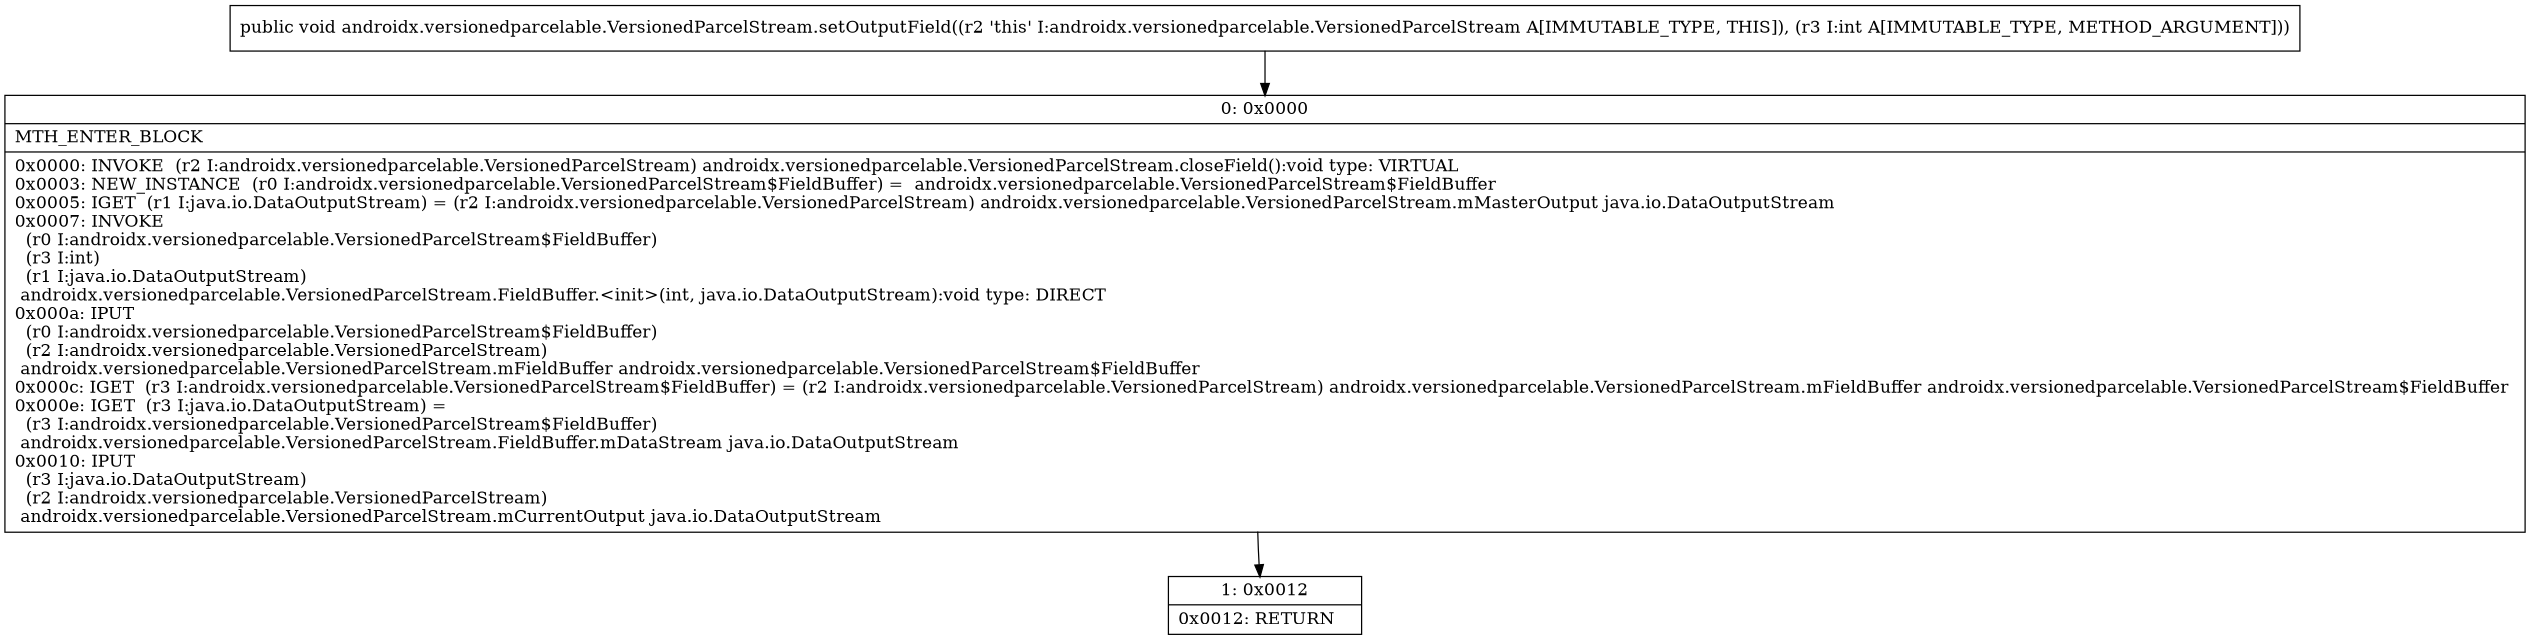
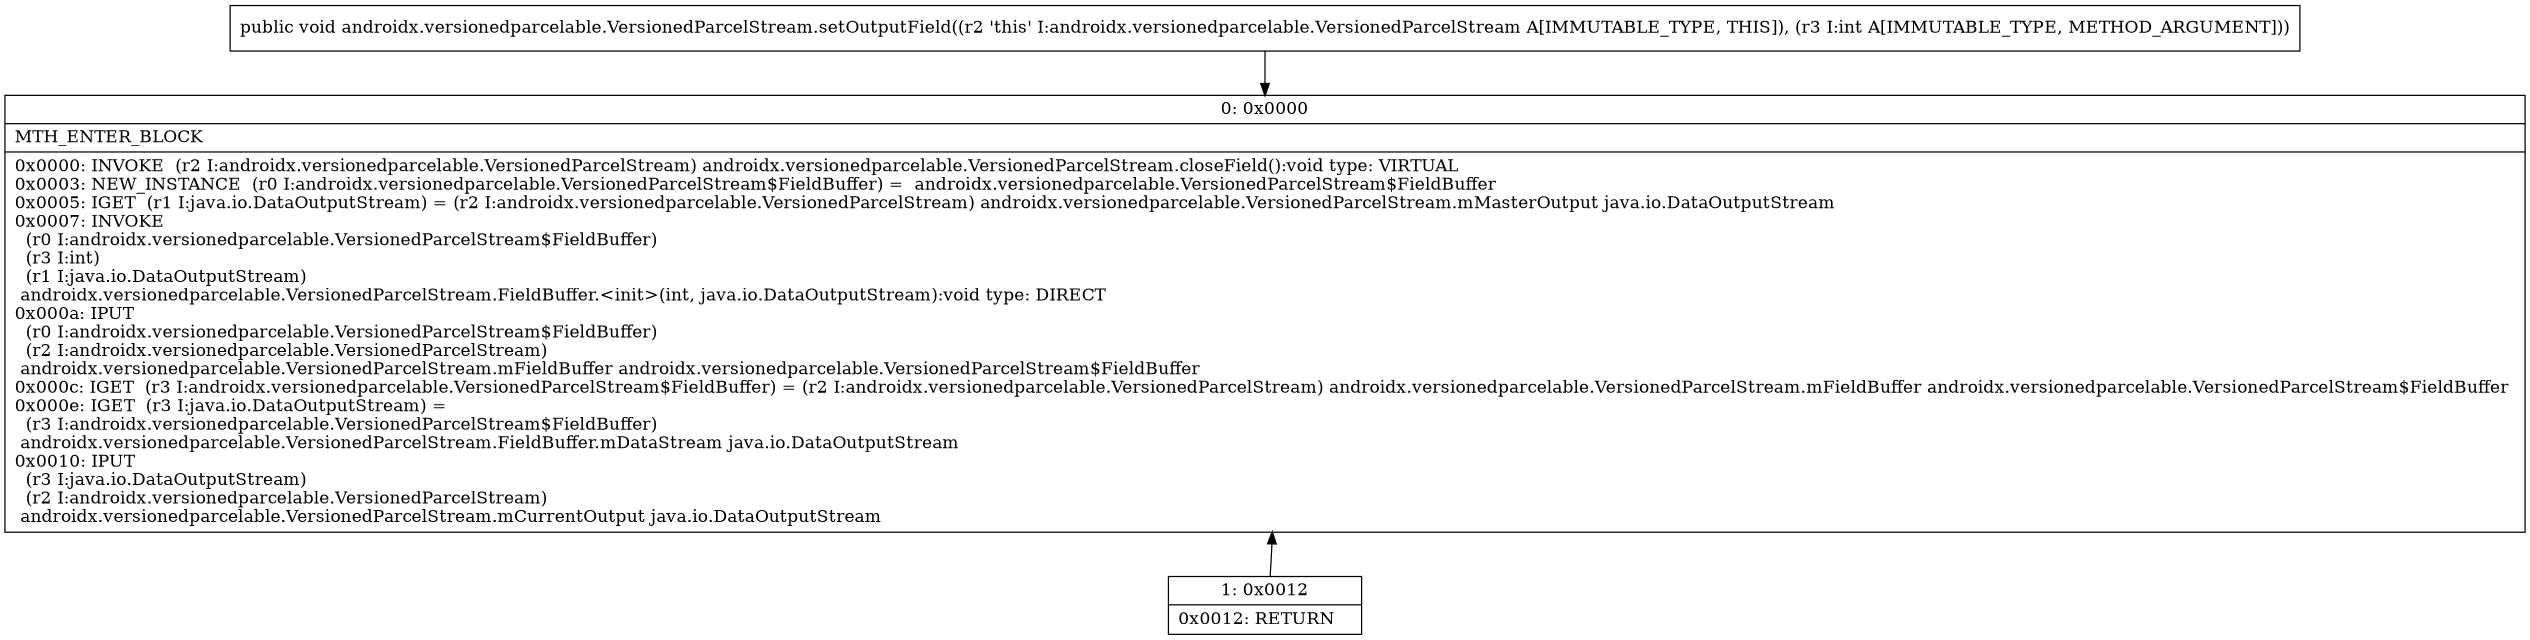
(1258, 548) -> (1271, 561)
